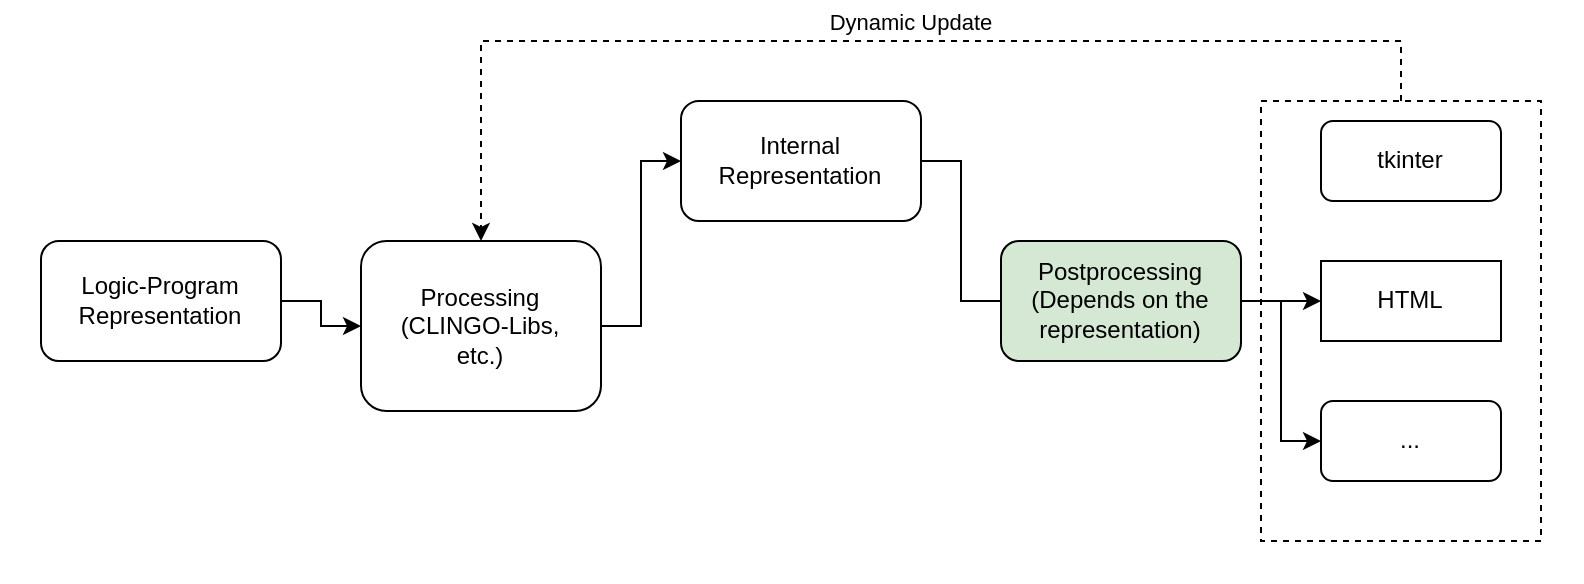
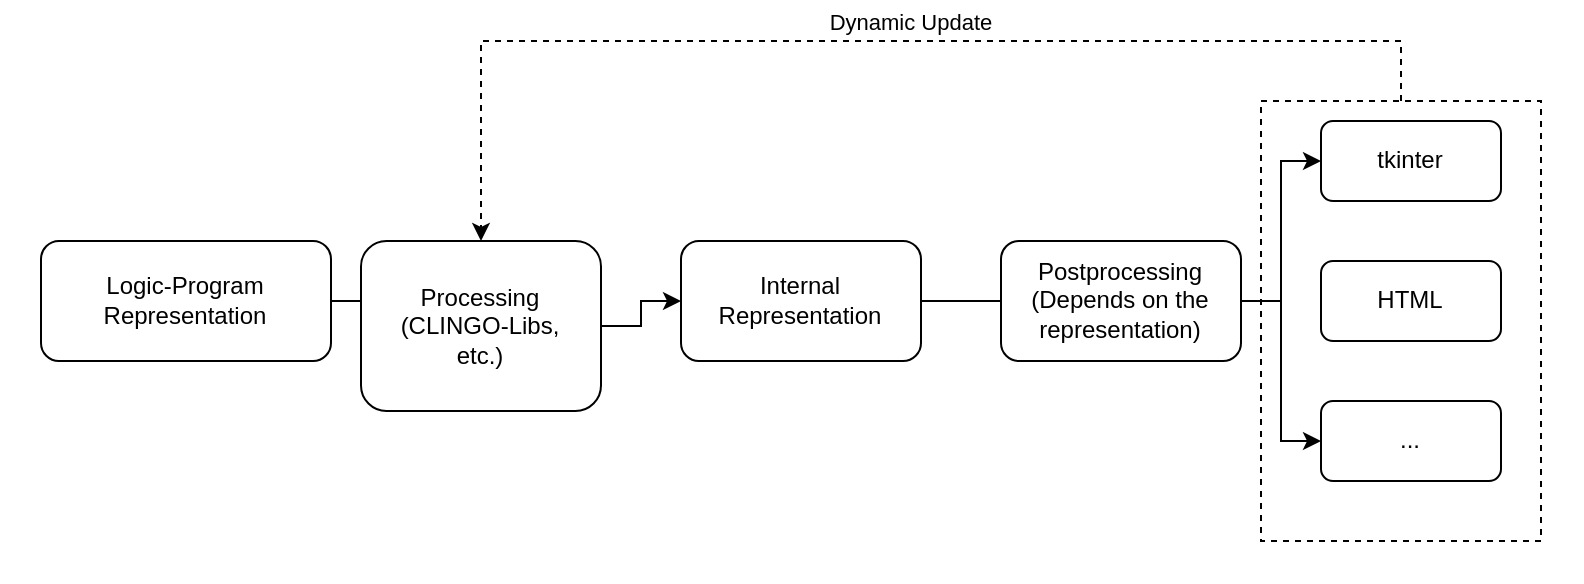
(801, 161) -> (801, 301)
(161, 301) -> (186, 301)
(1121, 301) -> (1121, 301)
(1296, 301) -> (1281, 216)
(1411, 301) -> (1411, 301)
